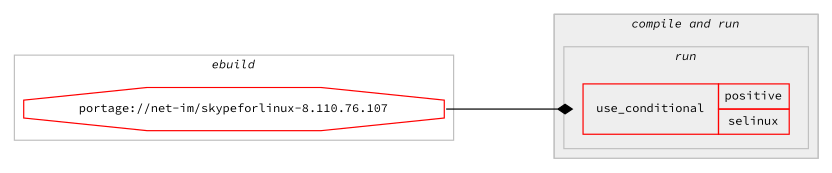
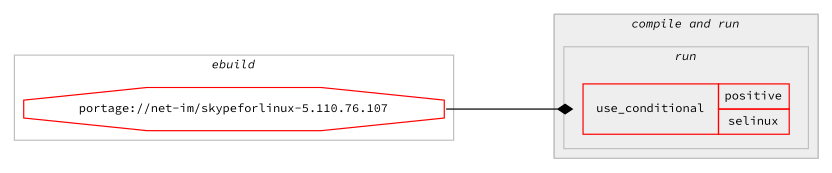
(234, 109) -> (234, 109)
